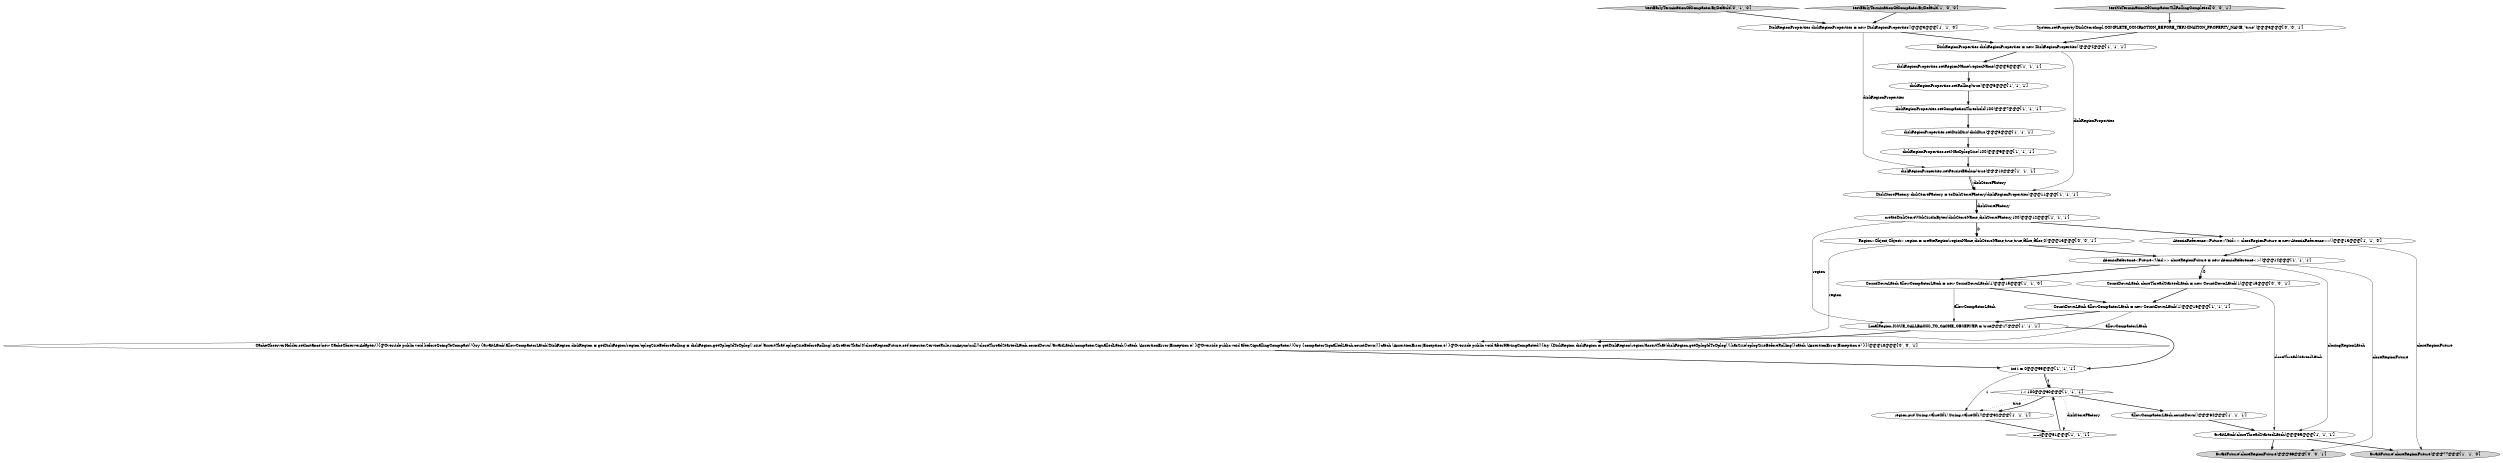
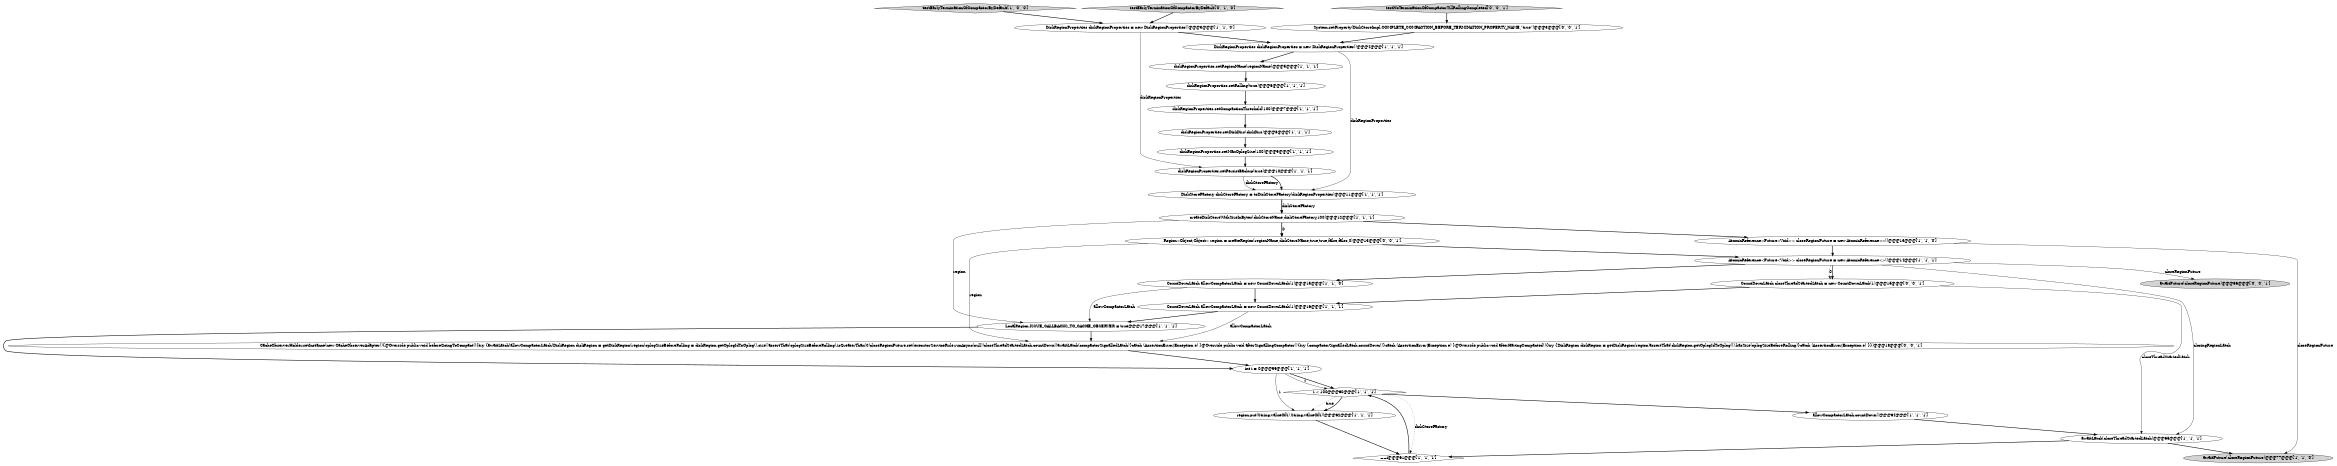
(2273, 443) -> (1760, 449)
